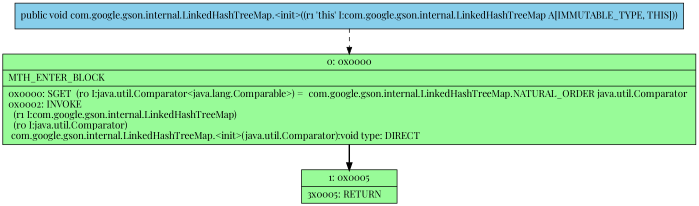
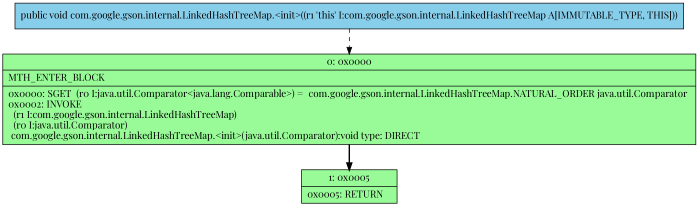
(348, 195) -> (349, 195)
